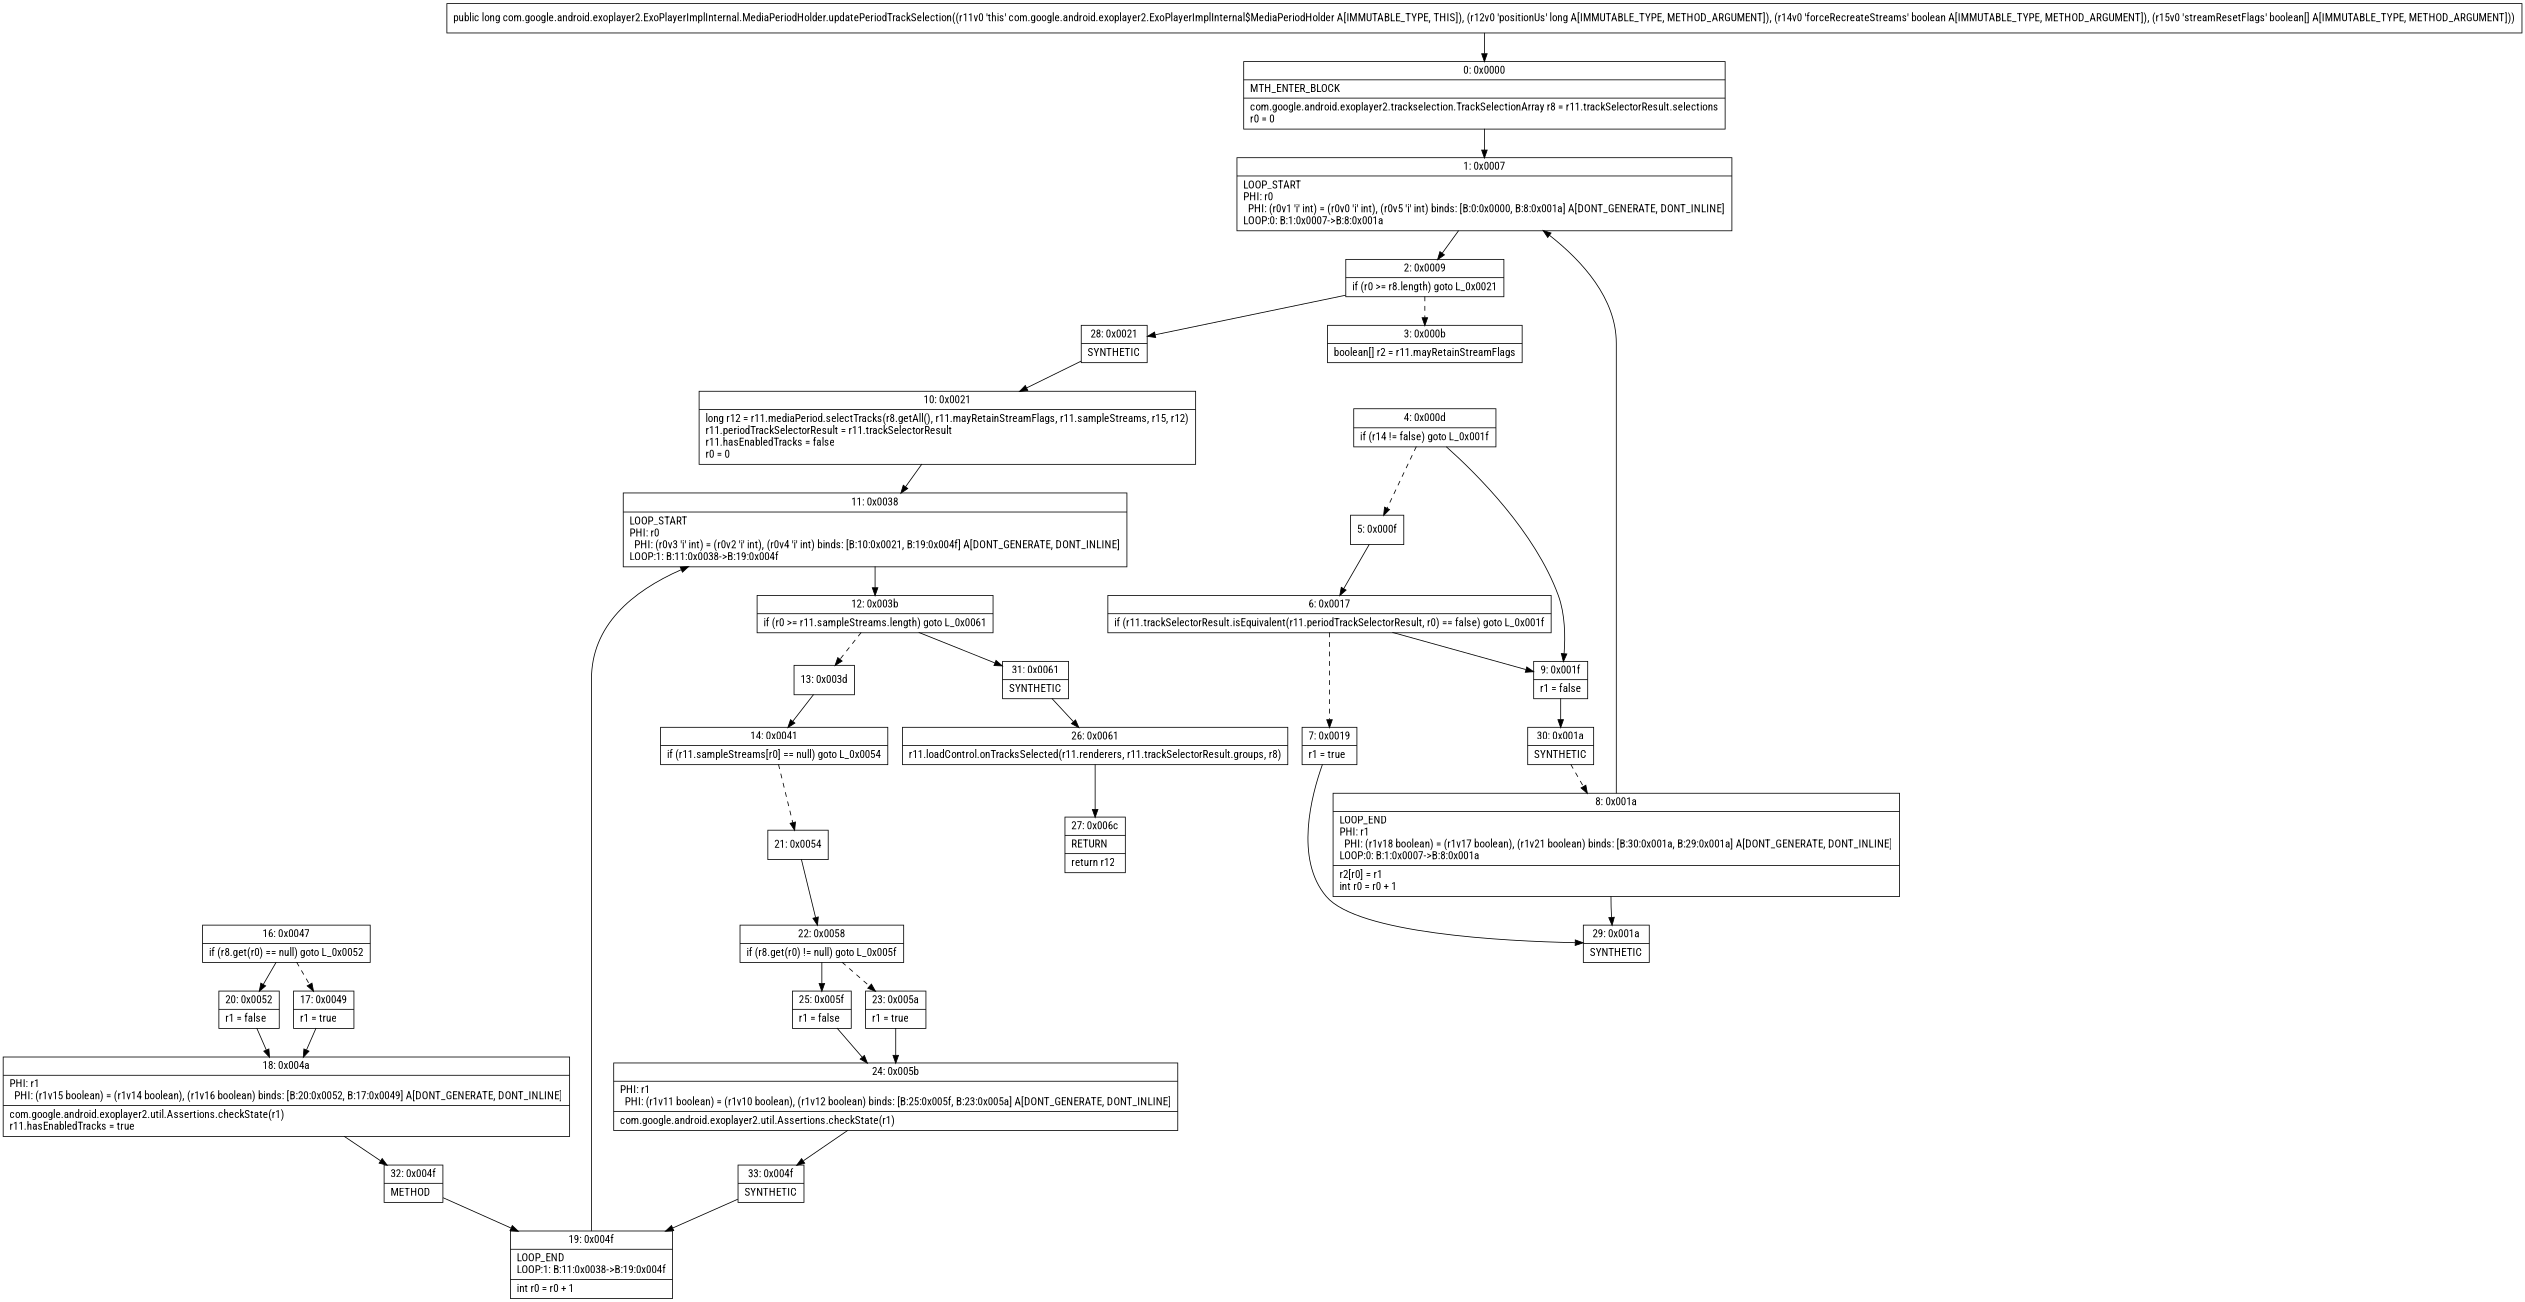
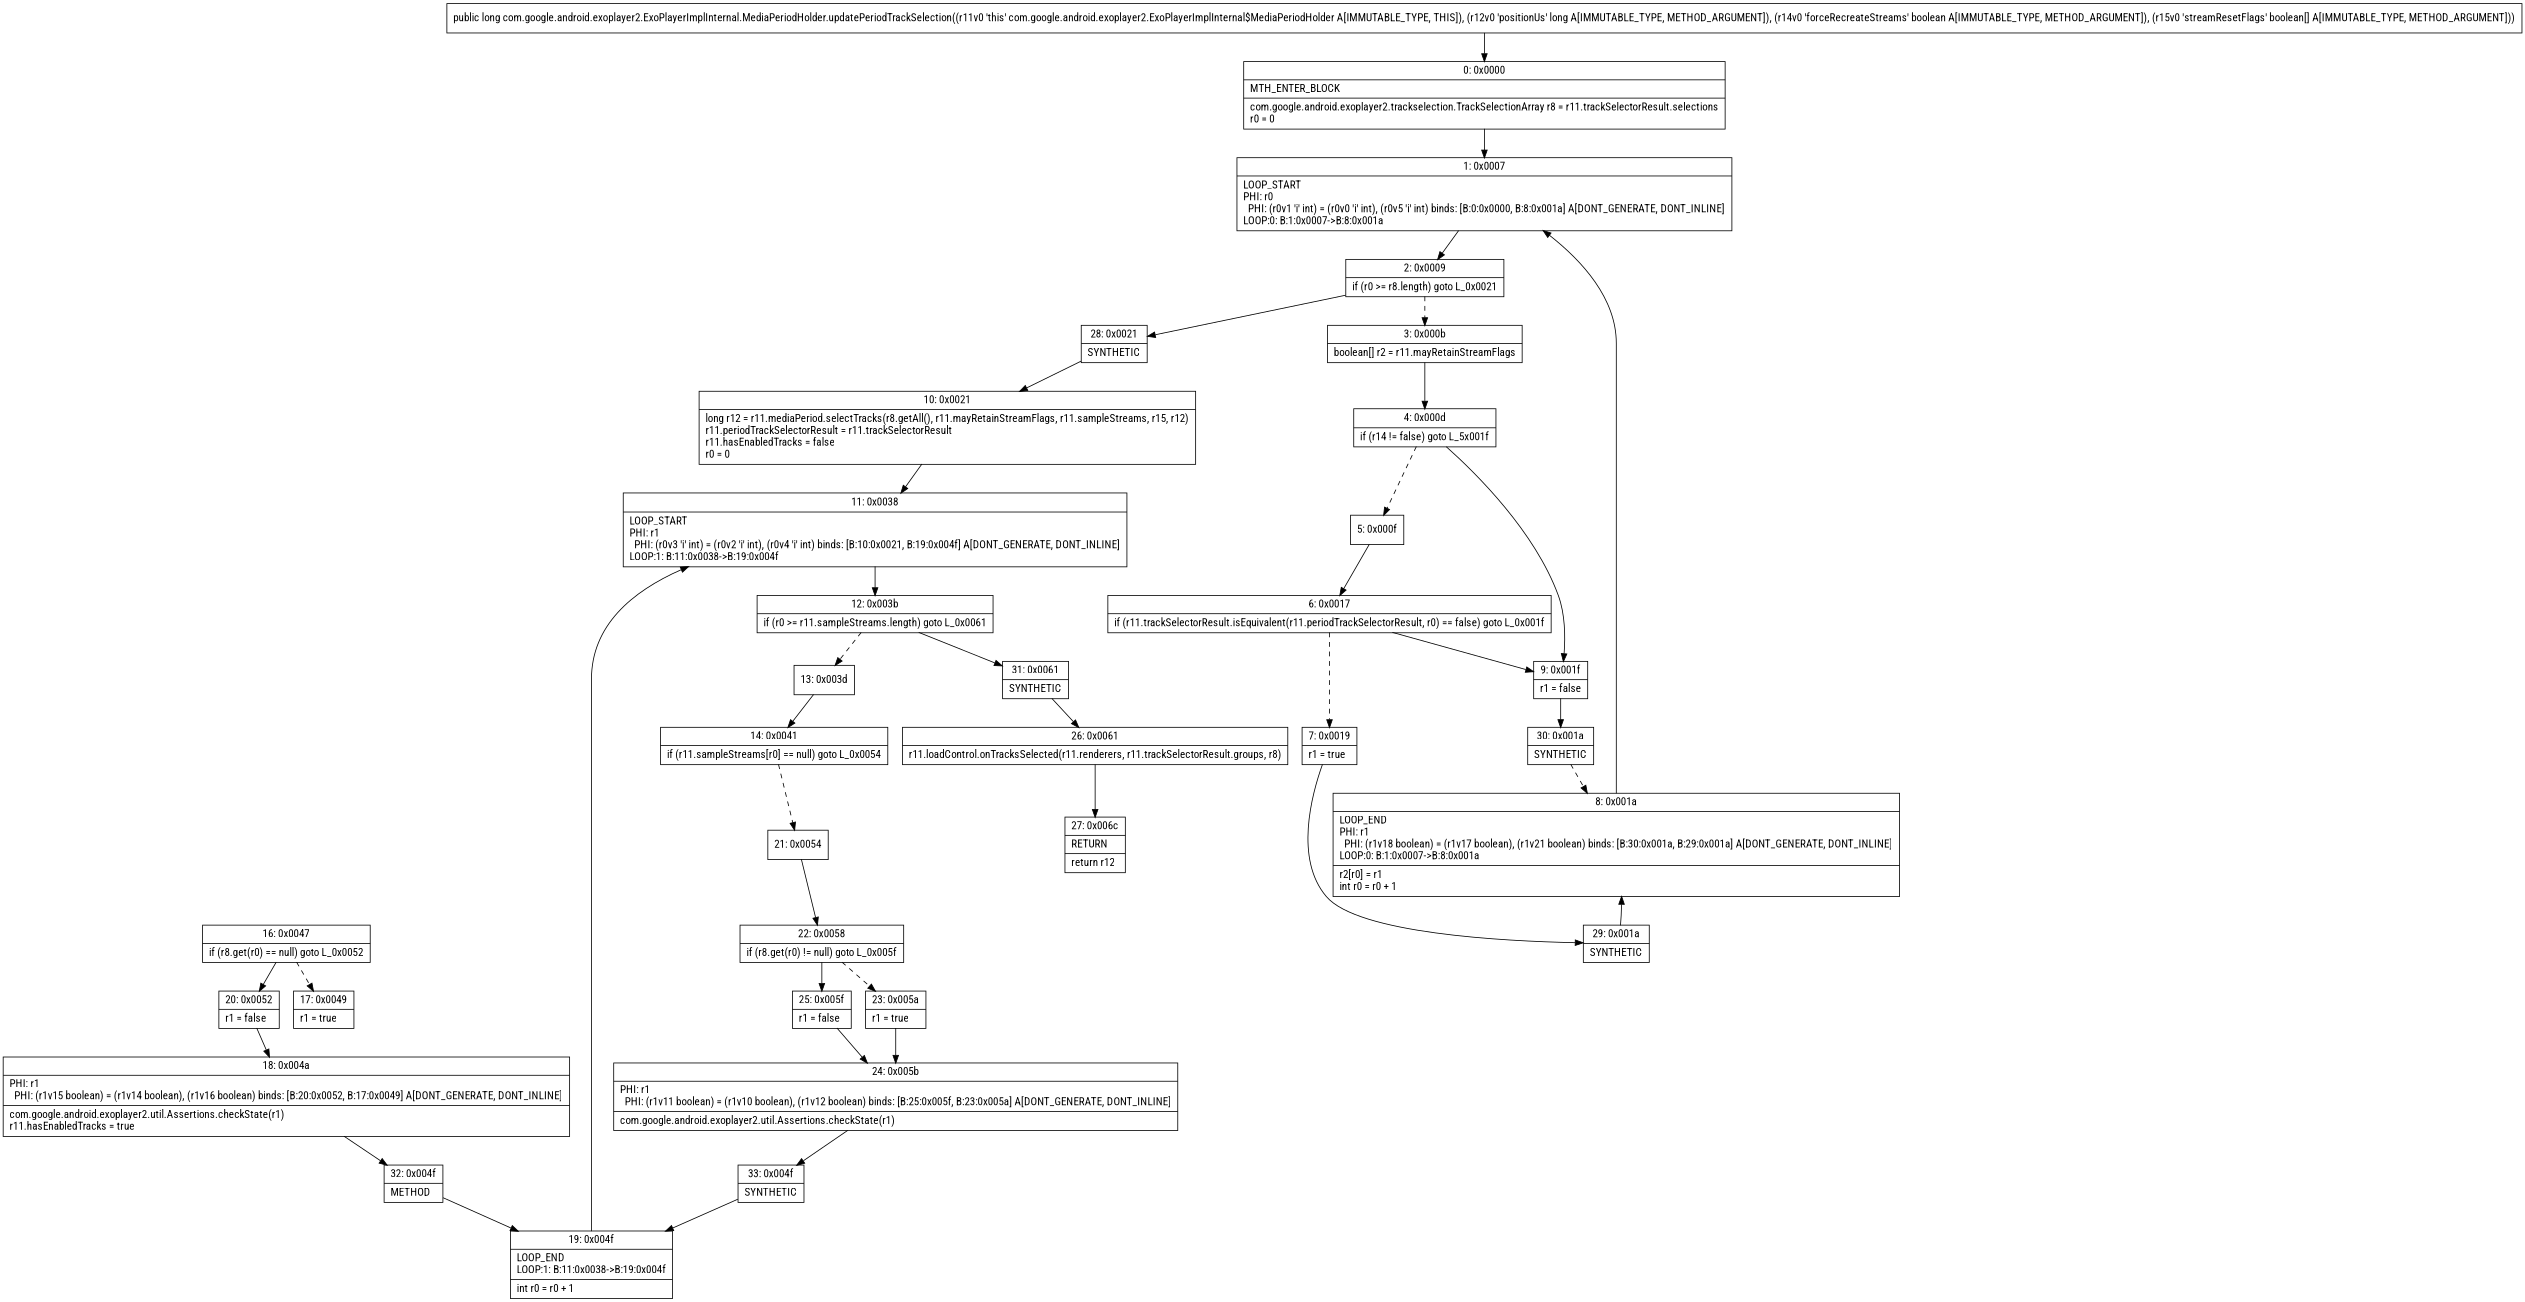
none -> (1425, 382)
(1425, 437) -> (1425, 437)
(646, 533) -> (646, 533)
(1611, 907) -> (1621, 915)
(311, 1039) -> none
